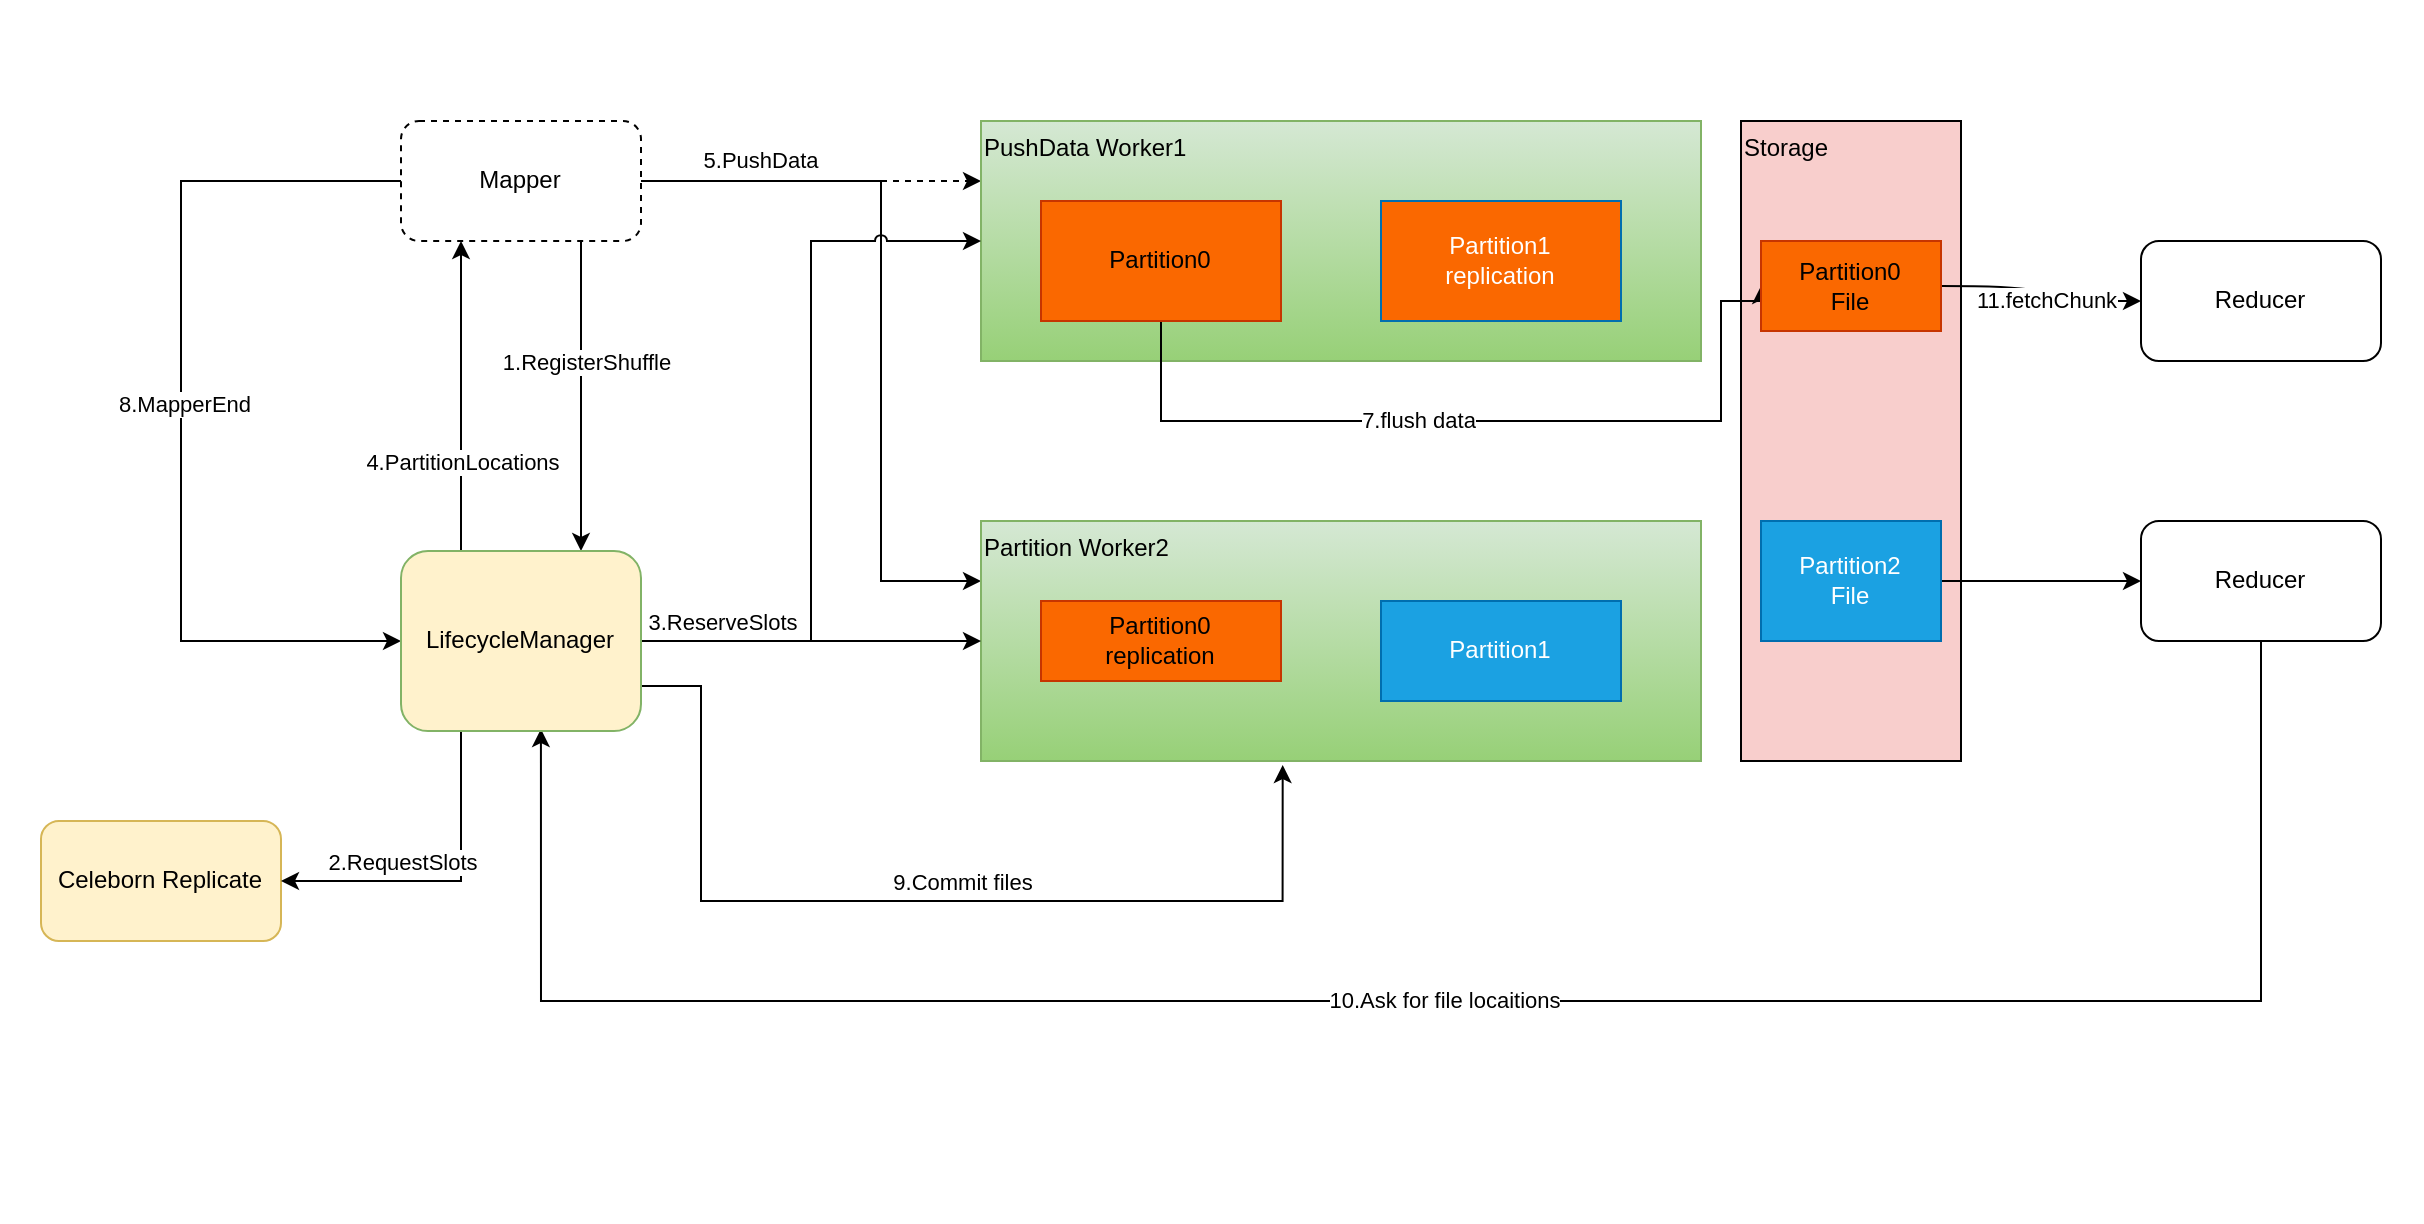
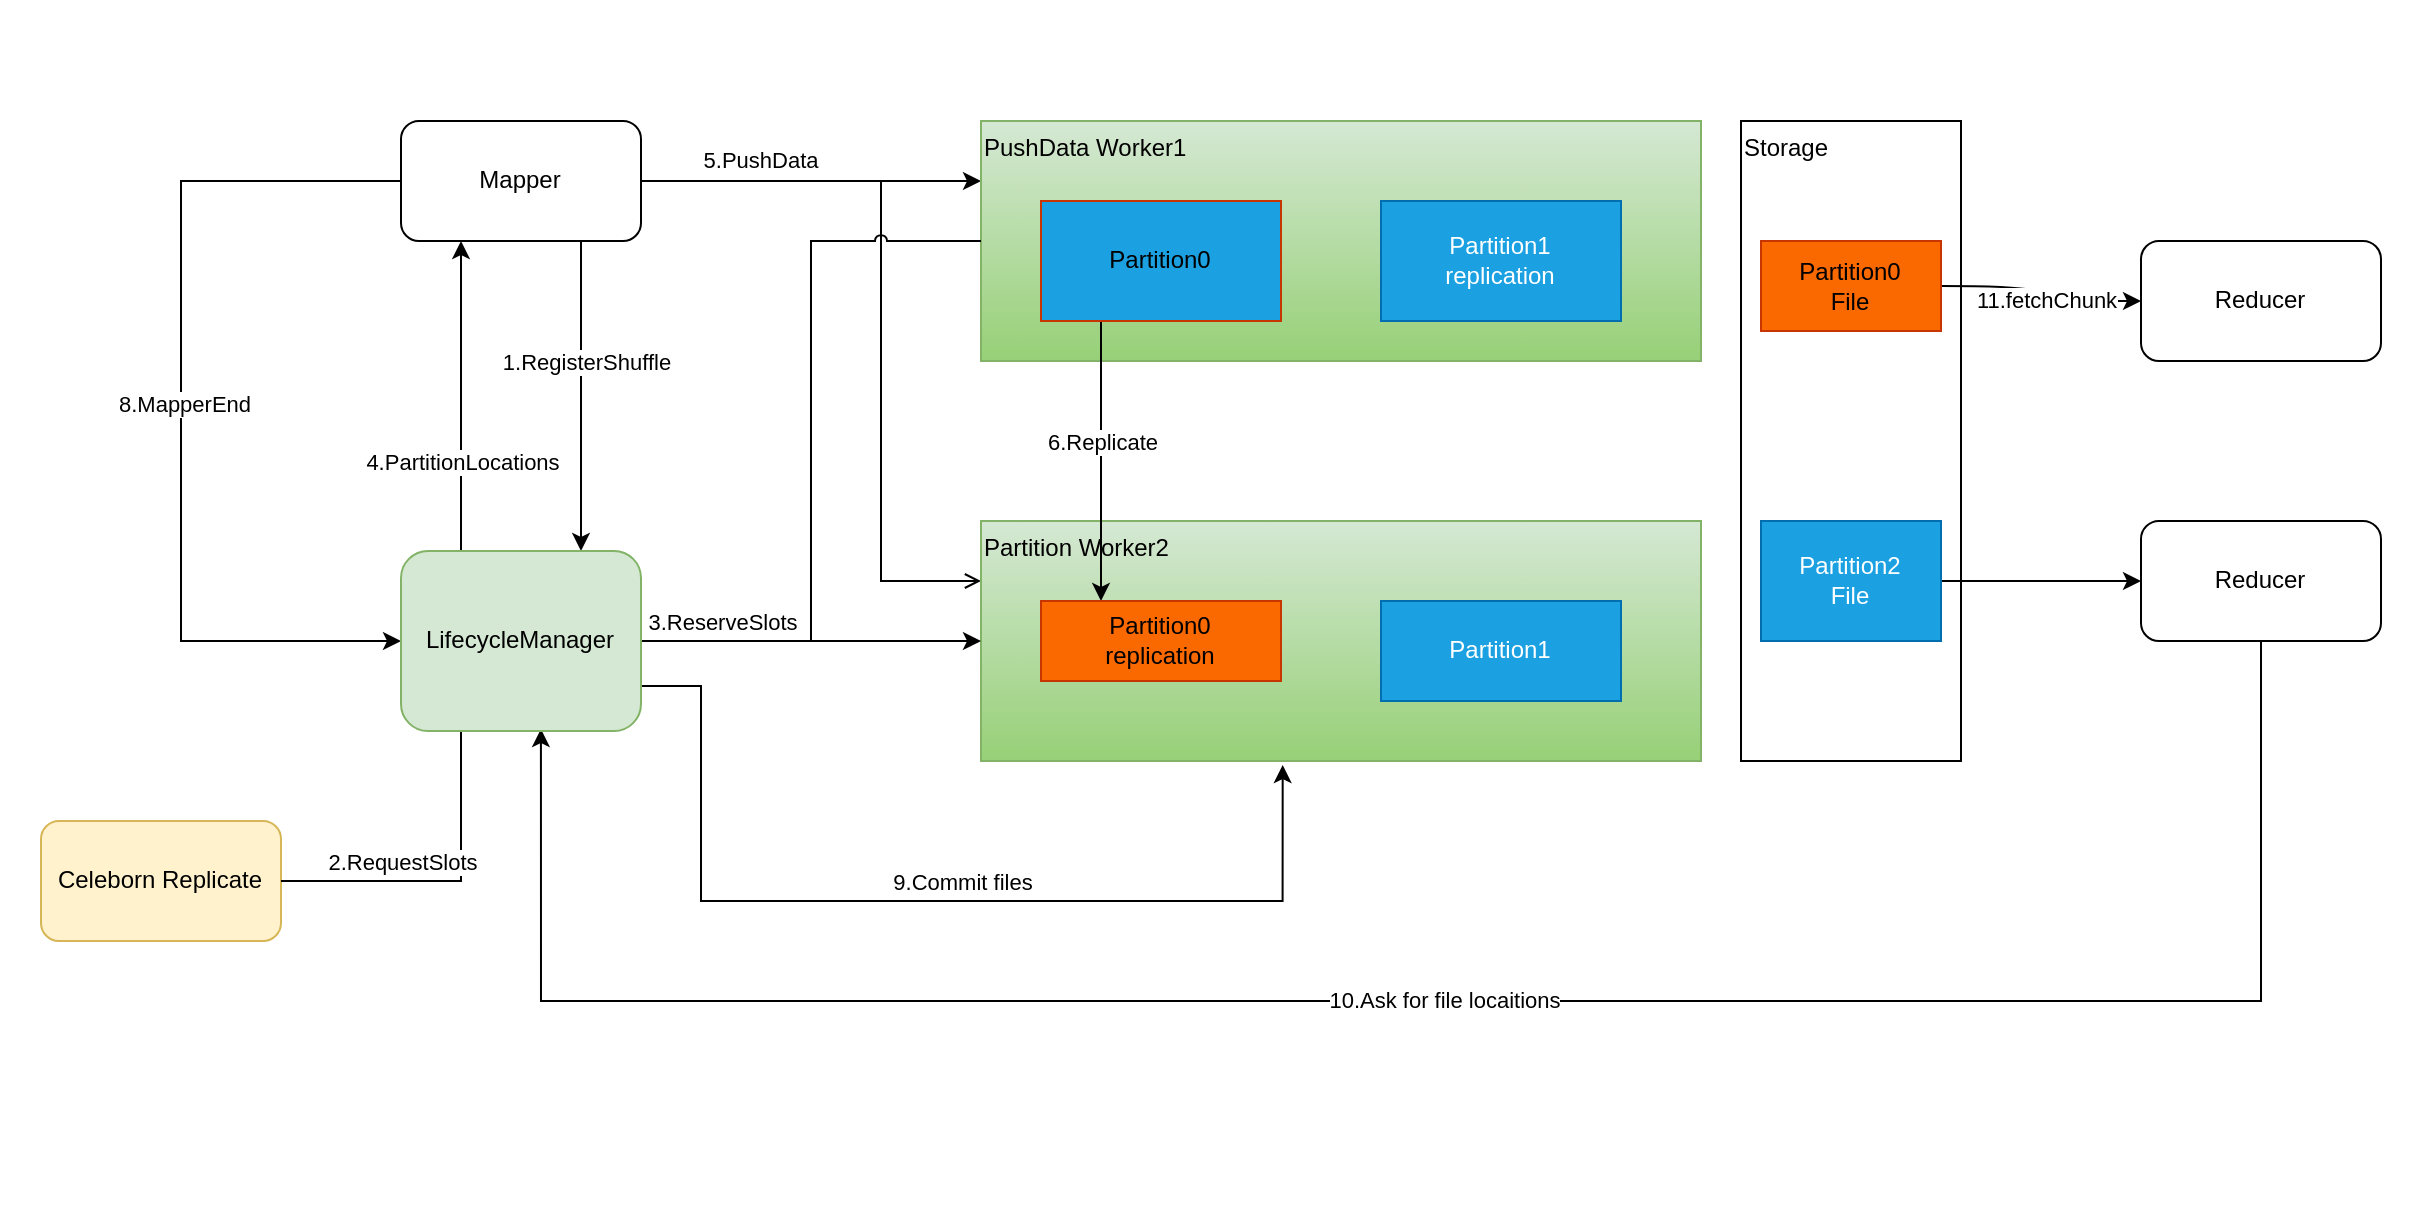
(521, 181) -> (521, 181)
(925, 181) -> (925, 181)
(966, 241) -> (972, 241)
(1161, 261) -> (1161, 261)
(1501, 261) -> (1501, 261)
(1631, 421) -> none
(1851, 441) -> (1851, 441)
none -> (1101, 454)
(966, 581) -> (968, 581)
(521, 641) -> (521, 641)
(296, 881) -> (289, 881)
